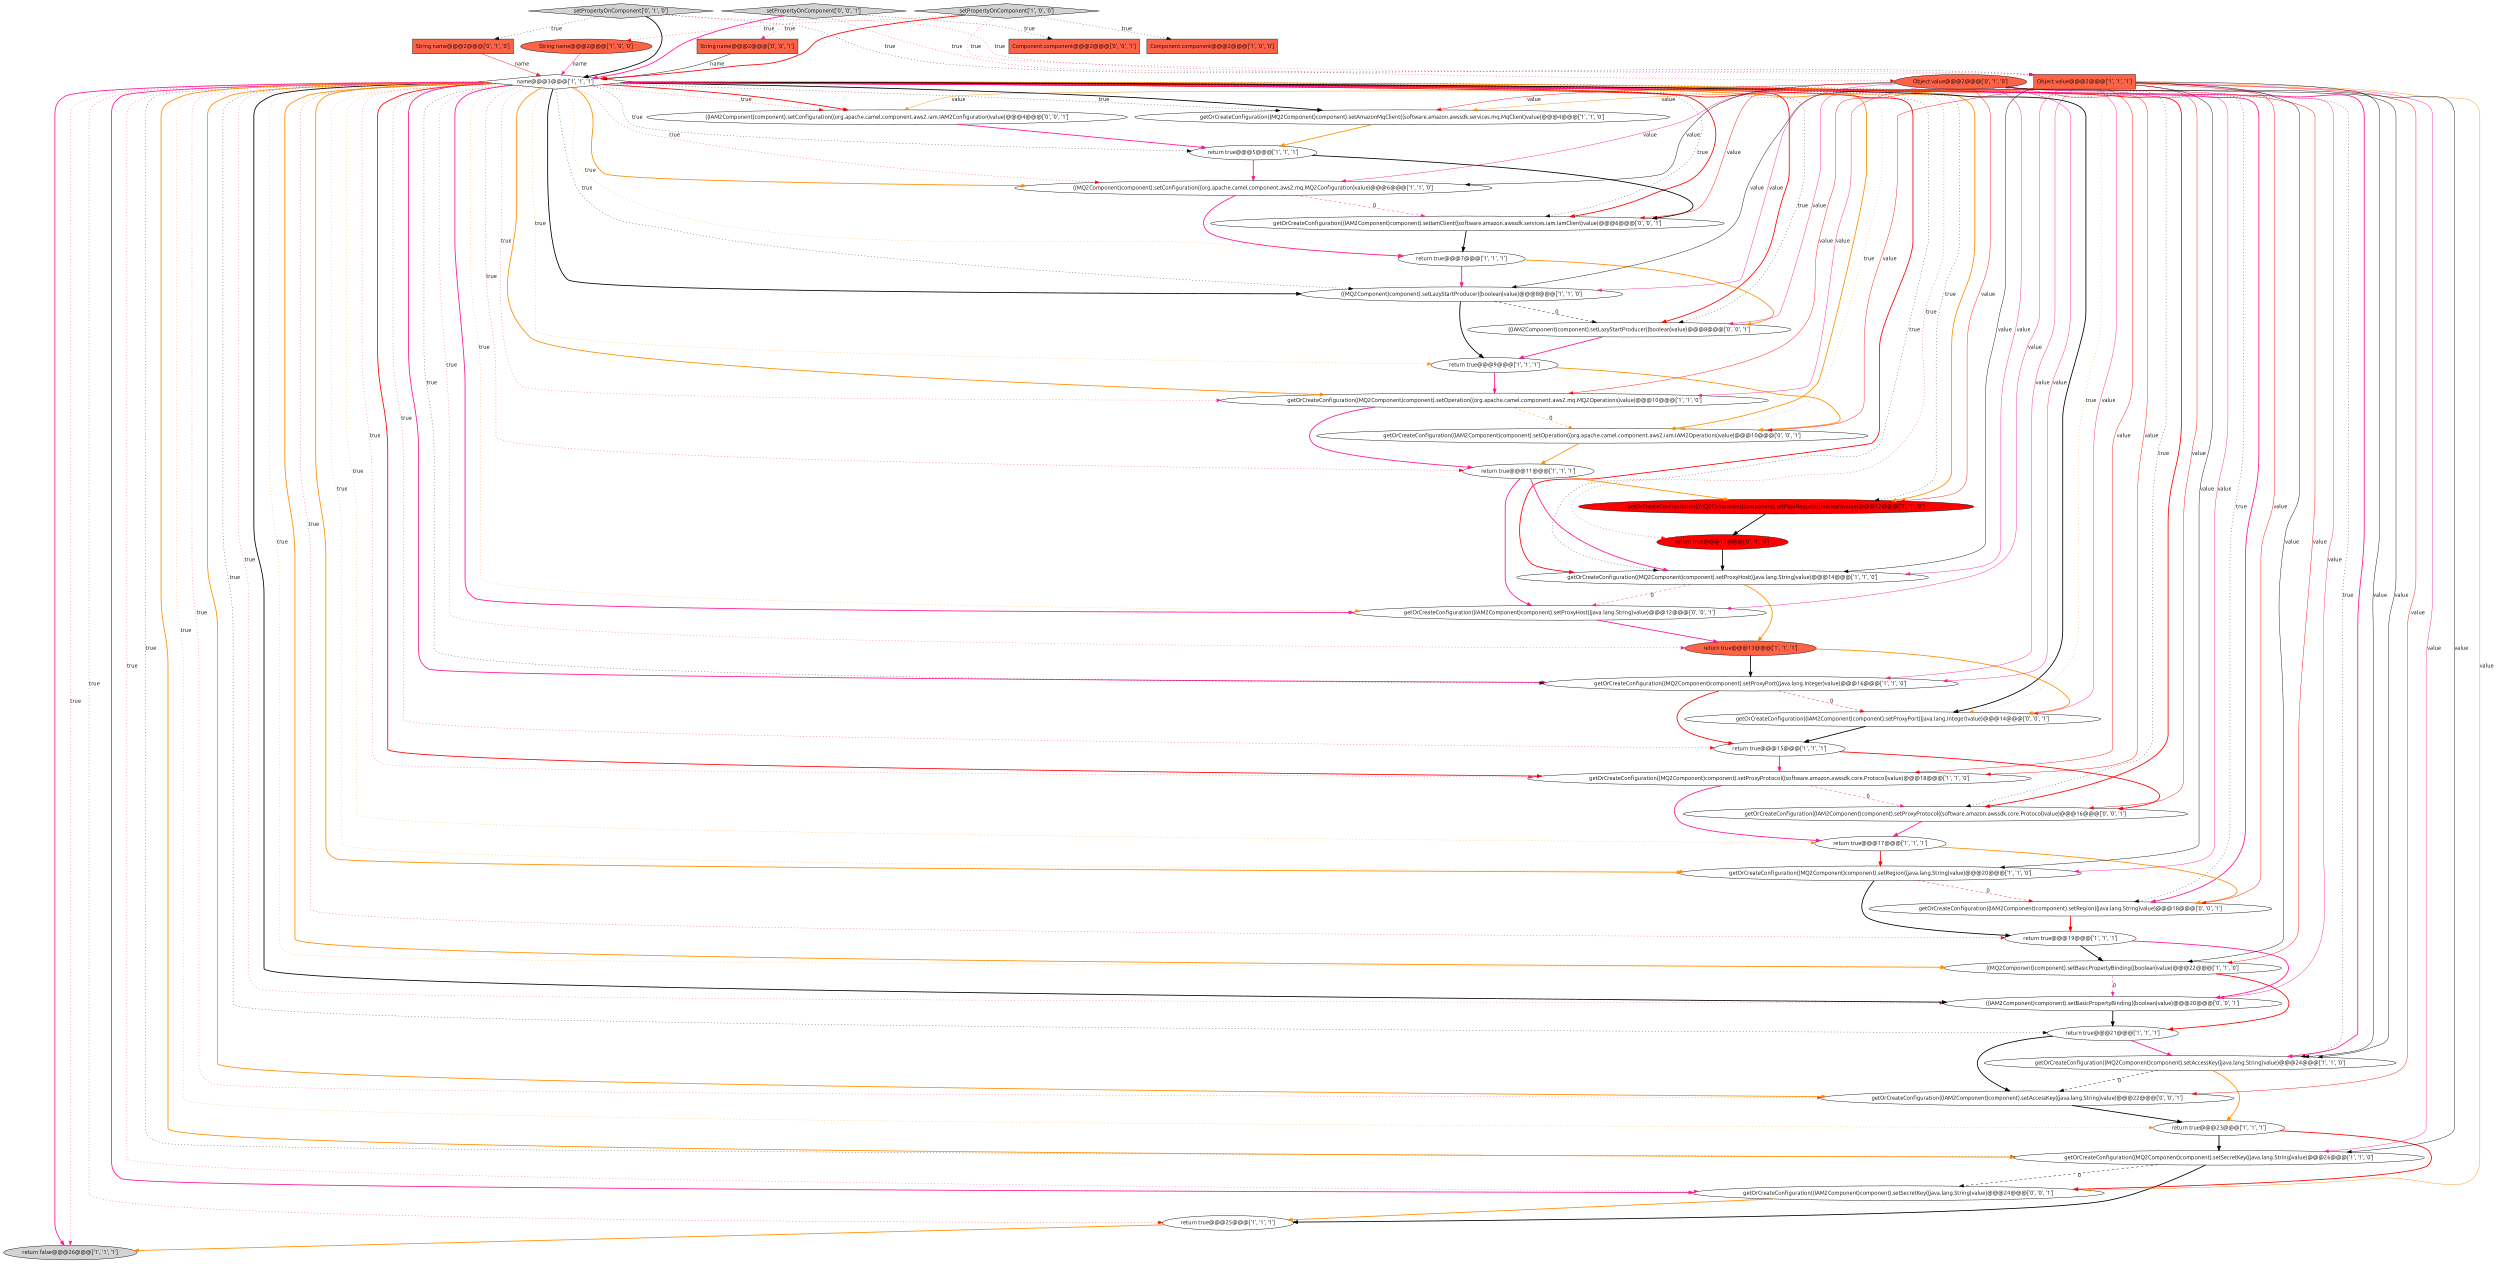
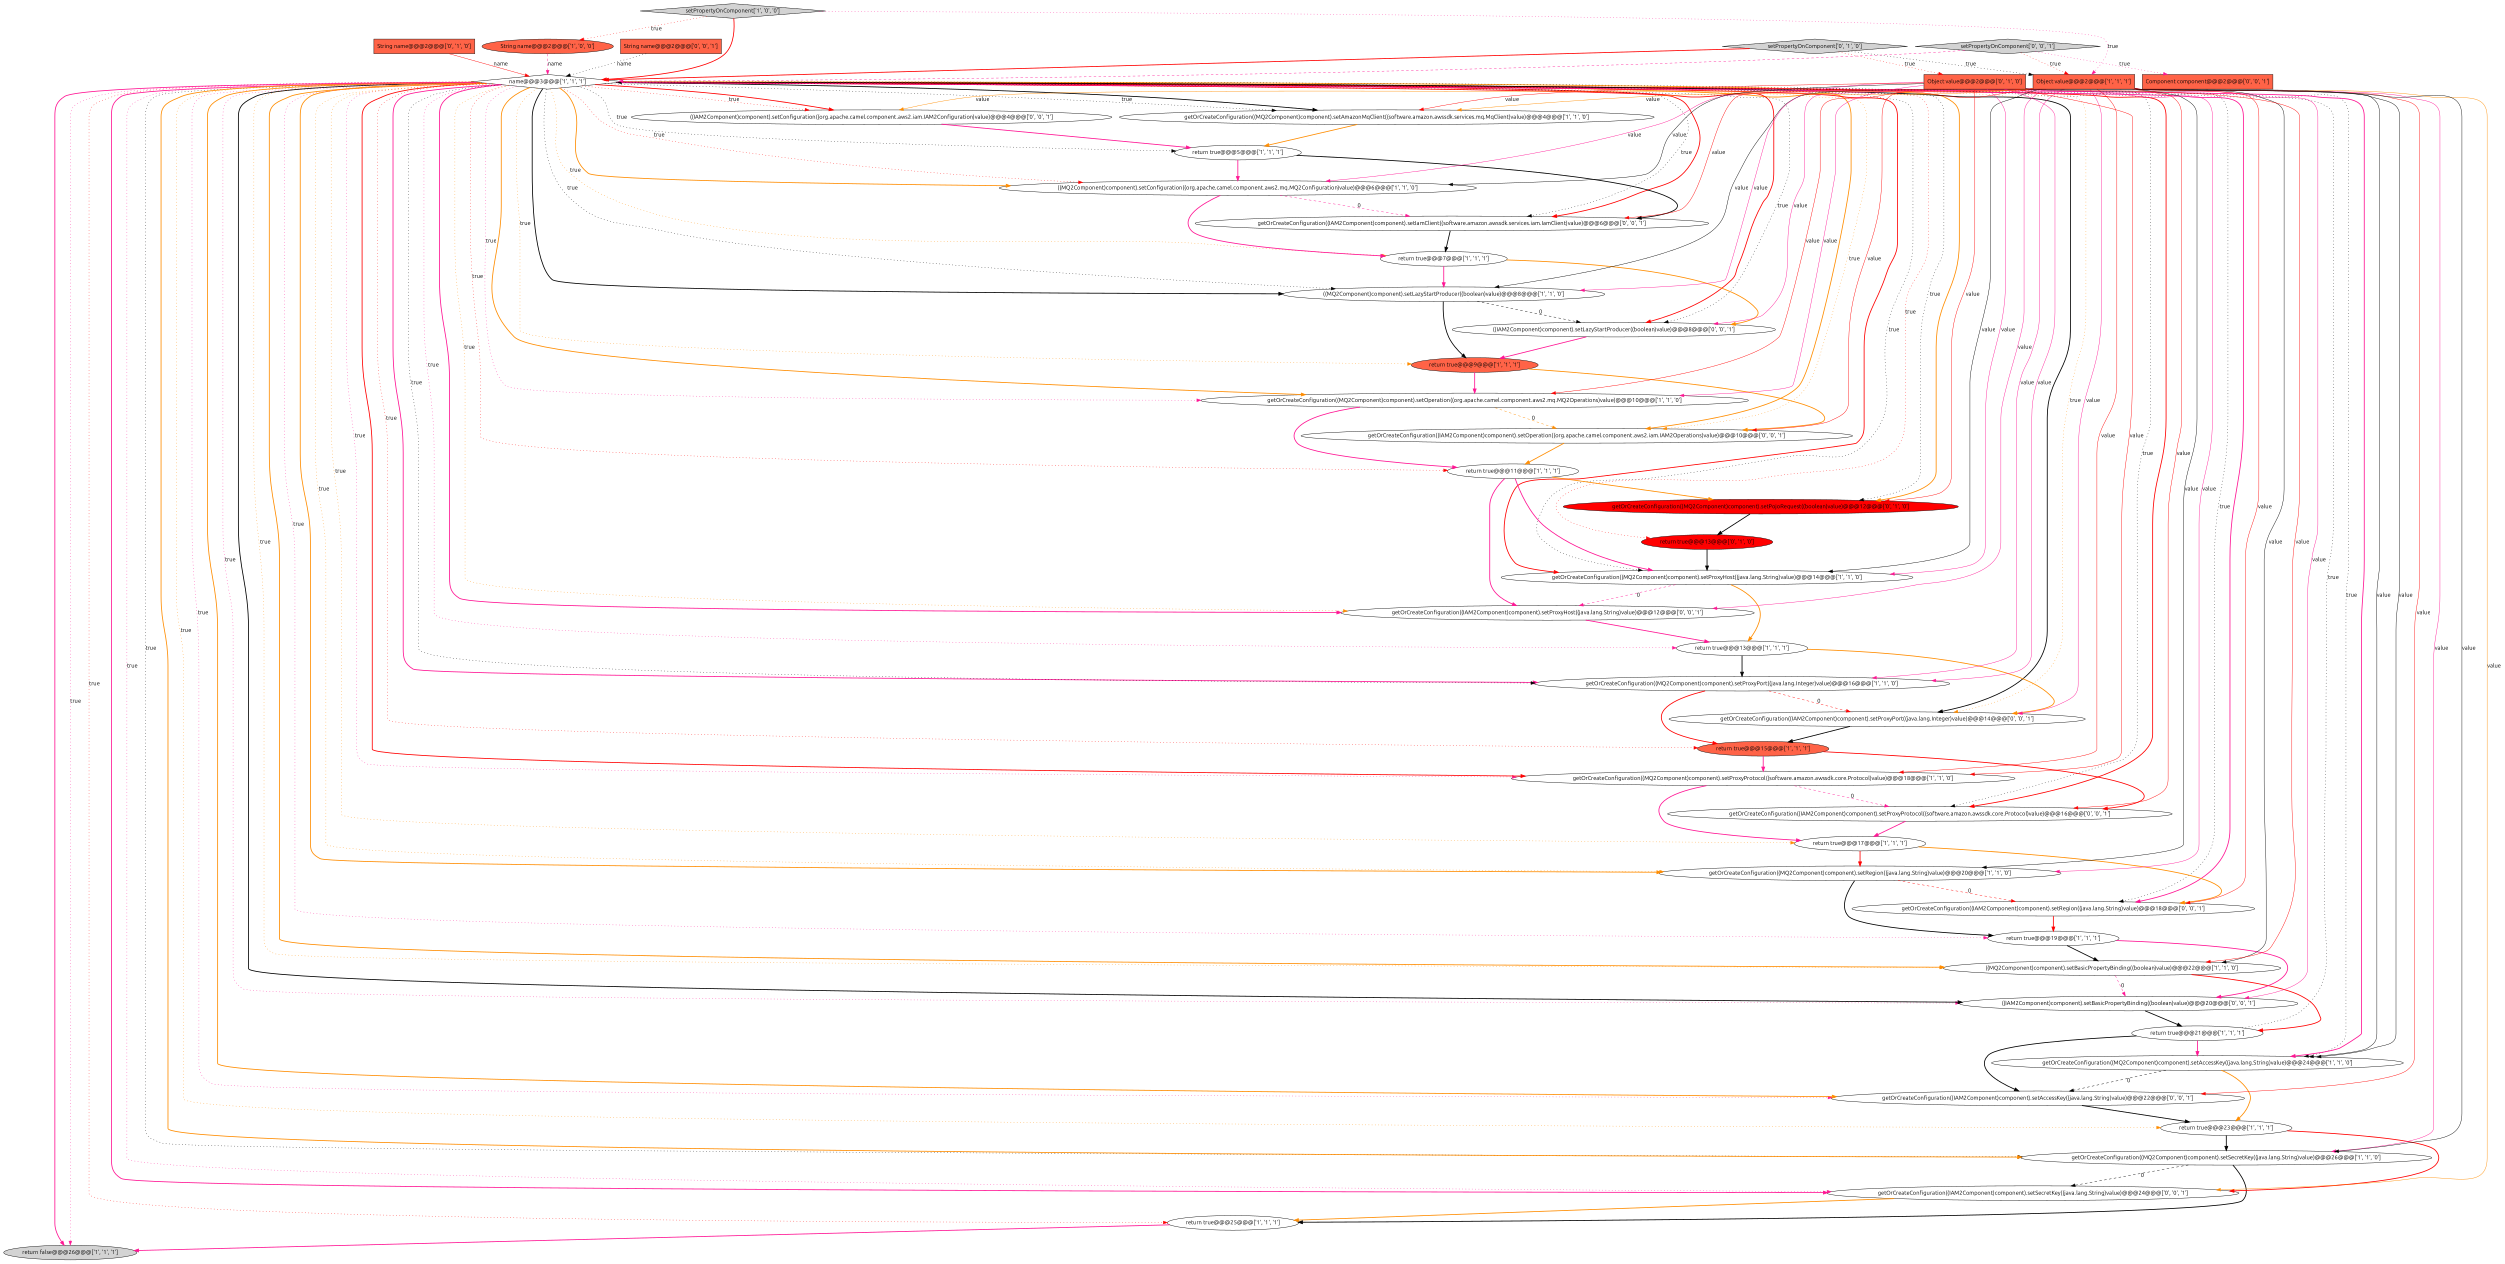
(954, 22) -> (2096, 62)
(548, 27) -> none
(783, 27) -> none
(688, 41) -> (1294, 73)
(1212, 46) -> none
(645, 61) -> (1179, 64)
(572, 63) -> (548, 62)
(673, 70) -> (608, 64)
(1961, 82) -> (1975, 82)
(1495, 365) -> (1475, 365)
(1751, 648) -> (1742, 648)
(1779, 749) -> (1763, 749)
(656, 925) -> (636, 925)
(557, 1020) -> (2333, 142)
(652, 1238) -> (654, 1238)
